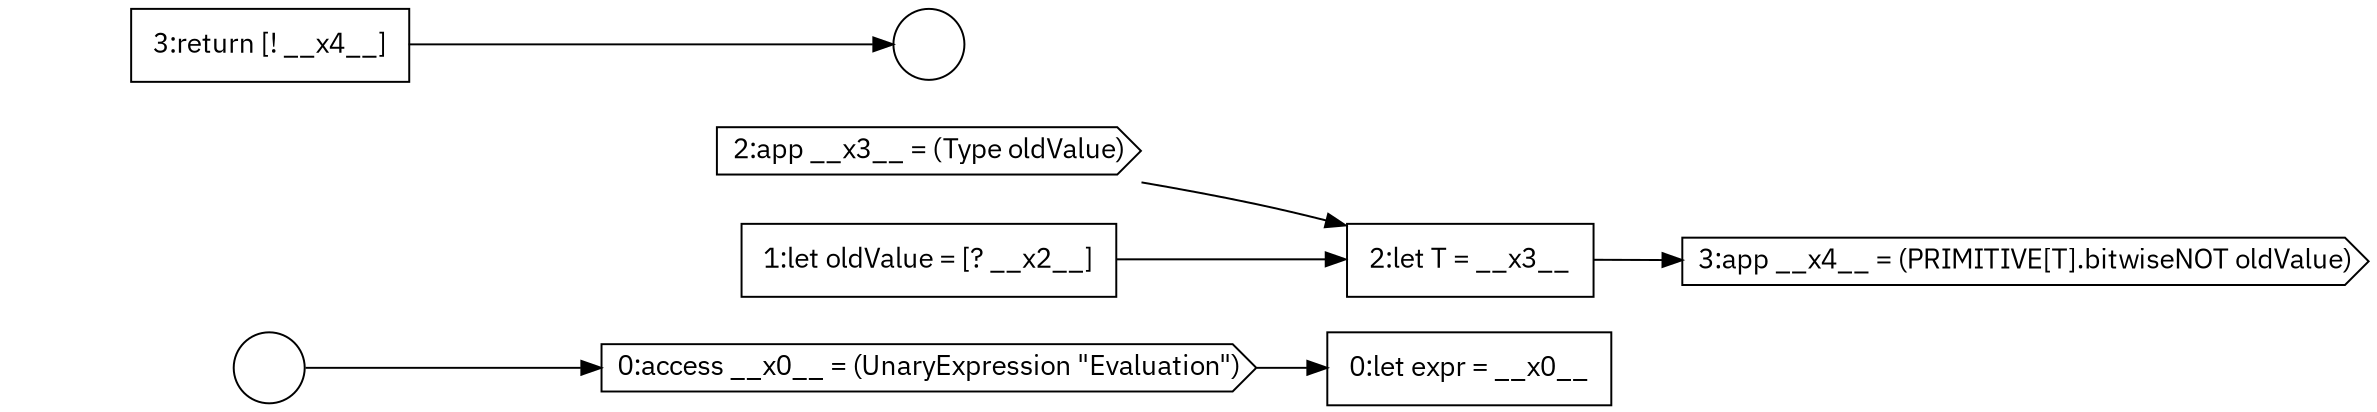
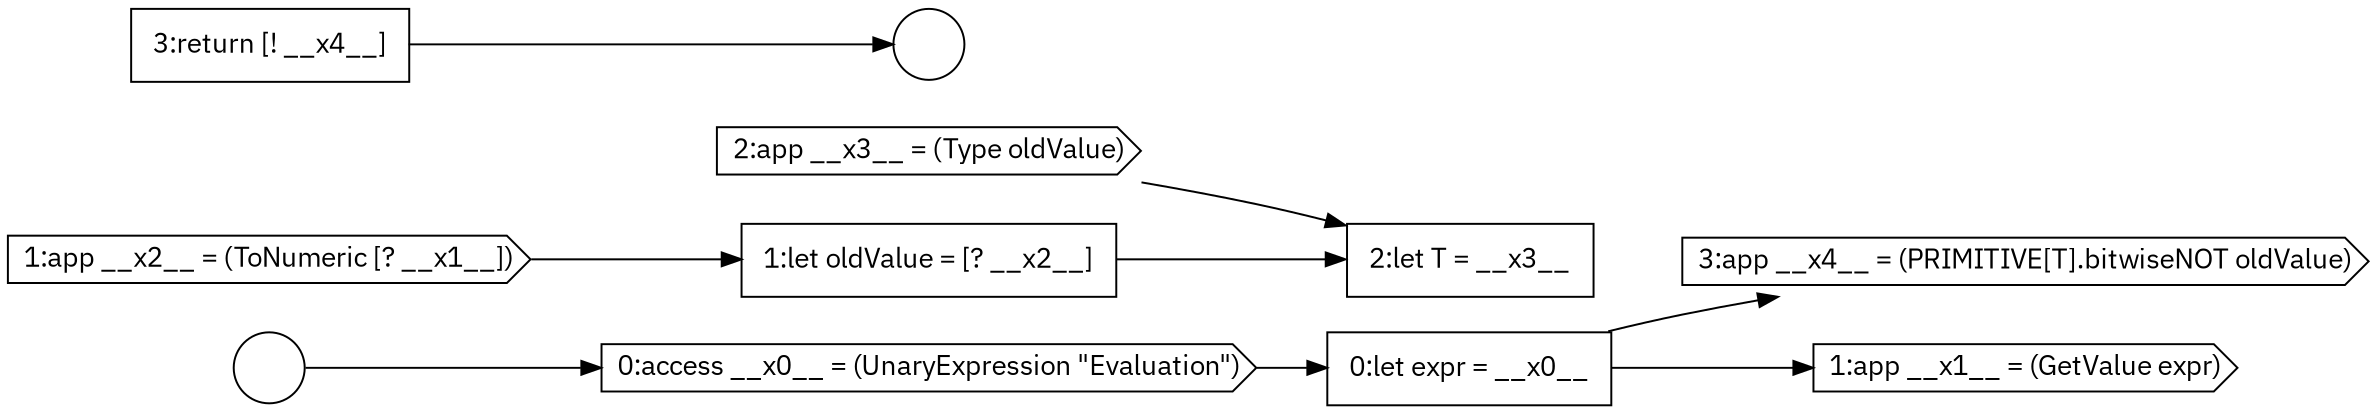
none -> (269, 259)
(1628, 260) -> (1683, 314)
none -> (2025, 368)
